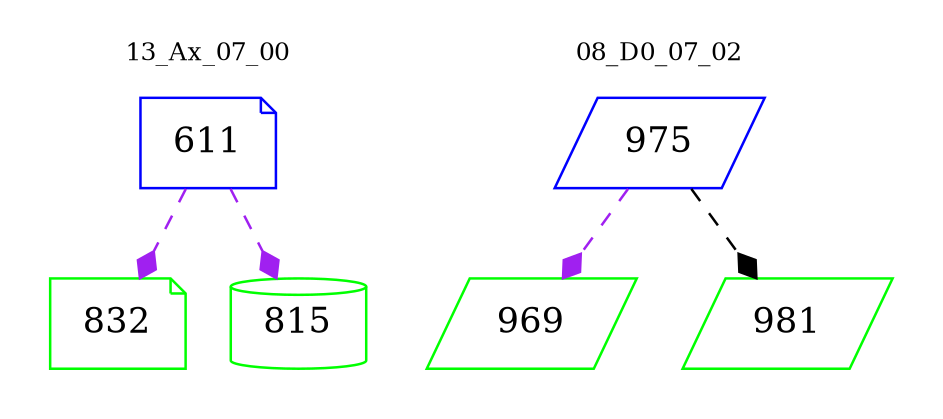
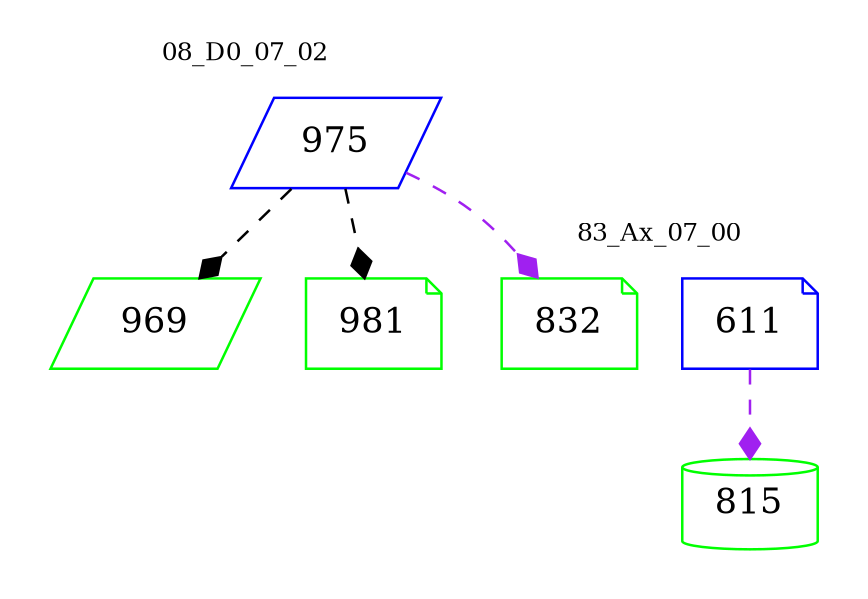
(208, 54) -> (660, 235)
(170, 220) -> (446, 194)
(604, 221) -> (257, 223)
(788, 324) -> (374, 324)
